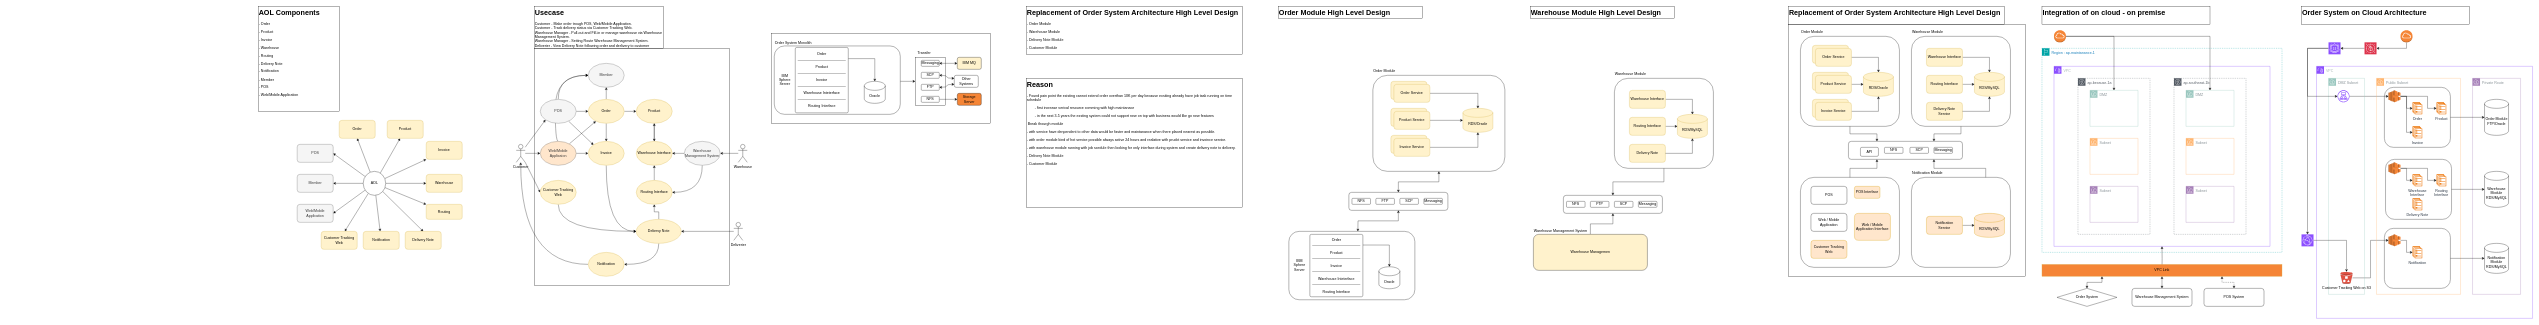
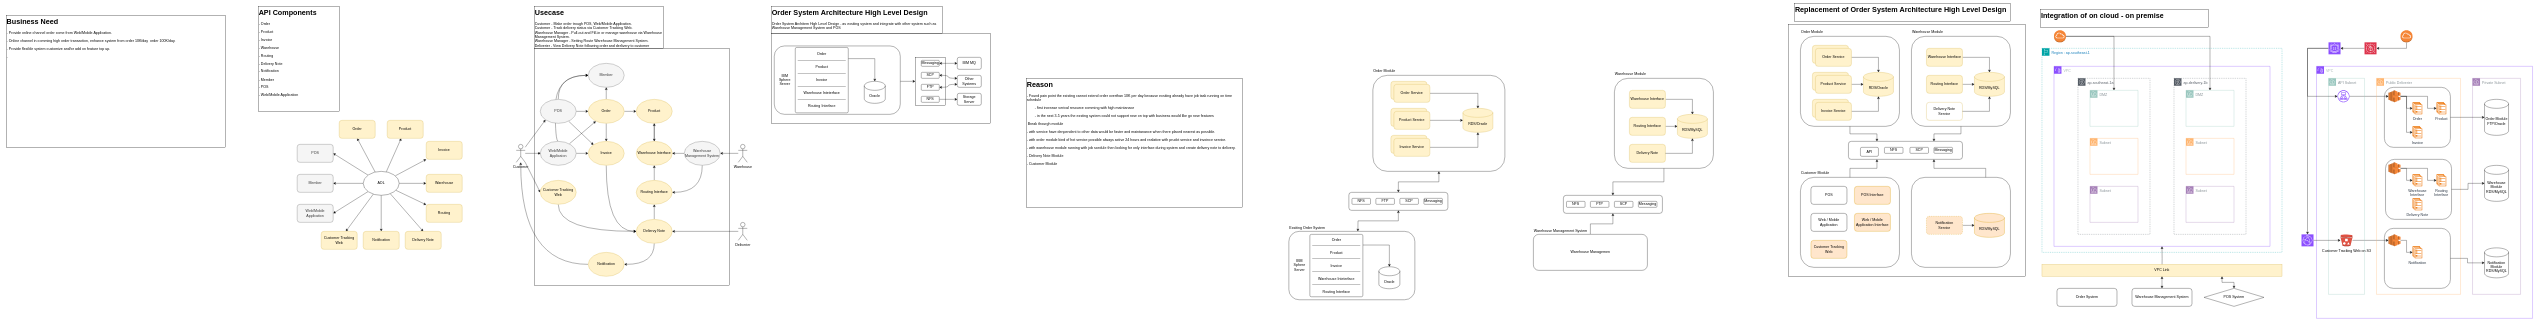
(1350, 12) -> none
(1602, 12) -> none
(1896, 15) -> (1902, 12)
(2126, 15) -> (2124, 18)
(2385, 15) -> none
none -> (857, 20)
(1134, 30) -> none
(280, 32) -> (280, 32)
(797, 42) -> none
(2075, 52) -> (2073, 52)
(924, 53) -> none
(969, 63) -> (969, 63)
none -> (116, 81)
(966, 81) -> (969, 81)
(2100, 82) -> (2102, 82)
(2198, 82) -> (2197, 82)
(2347, 82) -> (2347, 82)
(2397, 82) -> (2400, 82)
(2494, 82) -> (2495, 82)
(969, 99) -> (969, 99)
(1944, 111) -> (1944, 111)
(536, 153) -> (536, 153)
(558, 153) -> (558, 153)
none -> (1829, 173)
(1932, 173) -> none
(374, 183) -> (381, 183)
(2496, 189) -> (2496, 183)
(1867, 192) -> (1872, 195)
(444, 212) -> (444, 213)
(1944, 225) -> (1944, 225)
(1872, 227) -> (1872, 222)
none -> (1311, 228)
(659, 231) -> (654, 231)
(738, 231) -> (743, 231)
(1590, 252) -> (1590, 252)
(2496, 258) -> (2496, 263)
(2162, 270) -> (2162, 270)
(2346, 278) -> (2346, 240)
(2228, 282) -> (2228, 282)
(2087, 285) -> none
(2087, 297) -> (2087, 297)
(2234, 297) -> (2234, 297)
